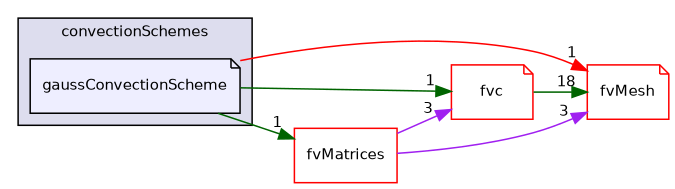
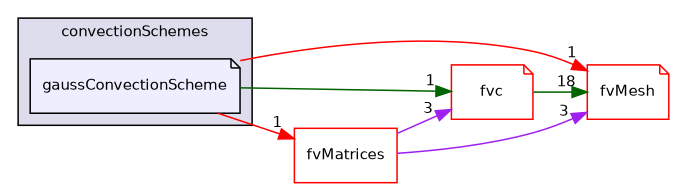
(261, 128) -> (261, 128)
